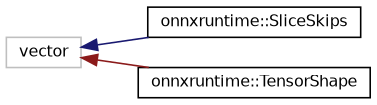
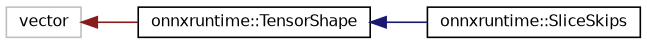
(123, 41) -> (407, 22)
